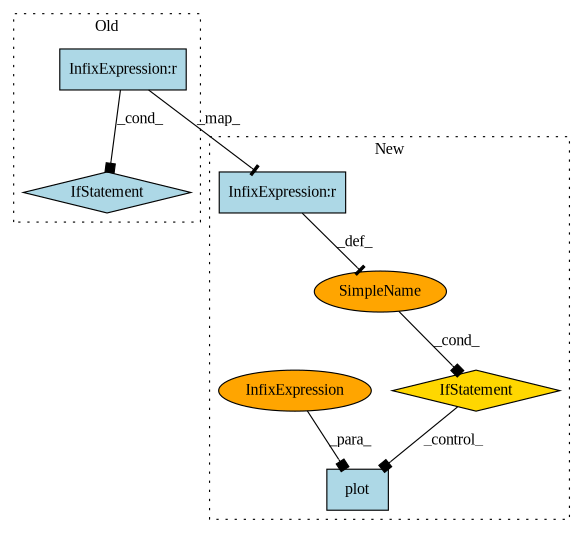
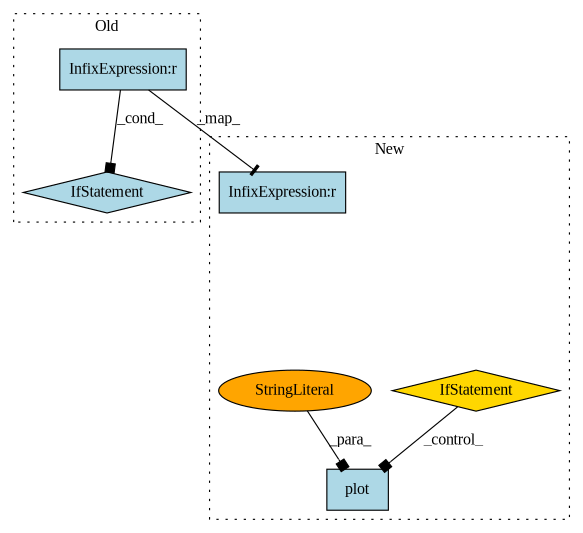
(380, 292) -> none
(295, 391) -> (295, 391)
